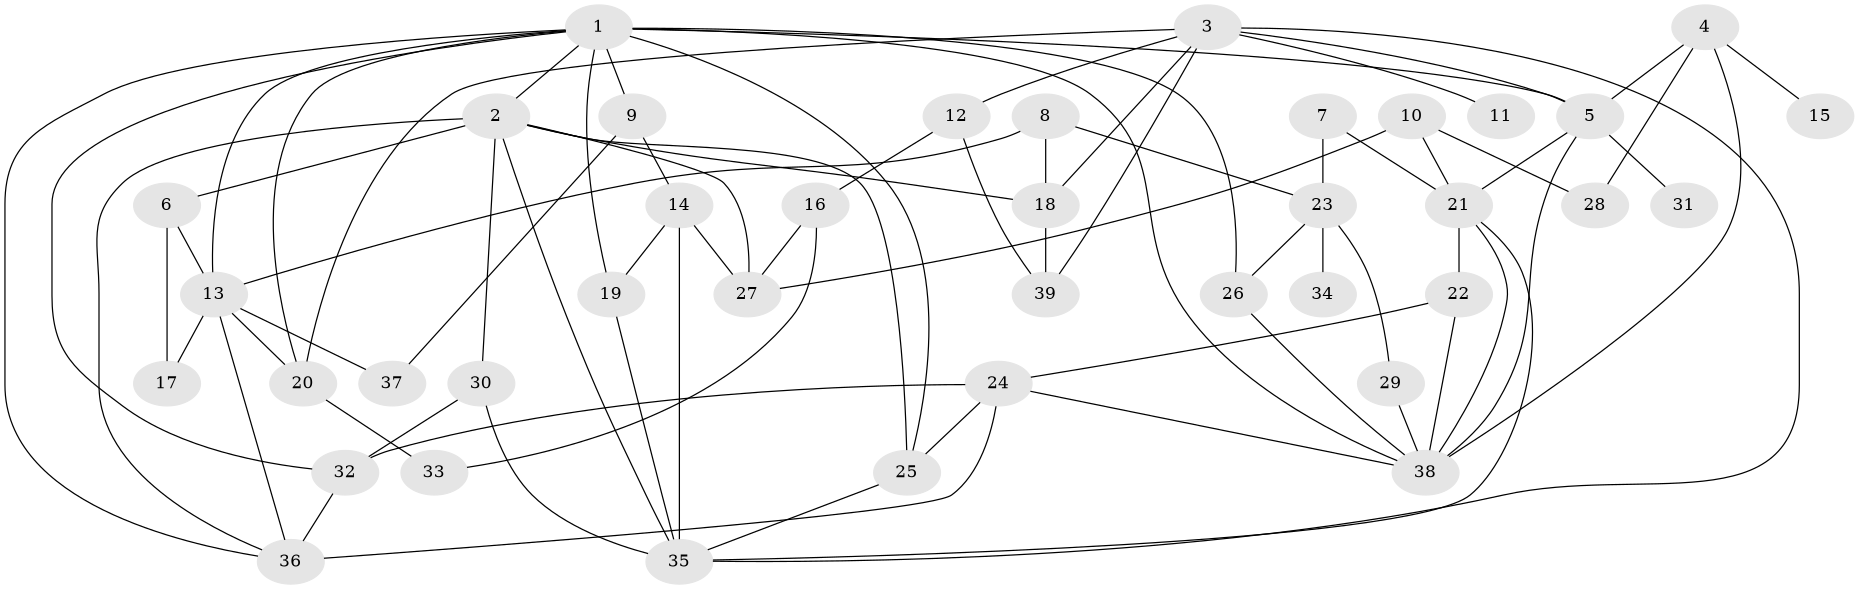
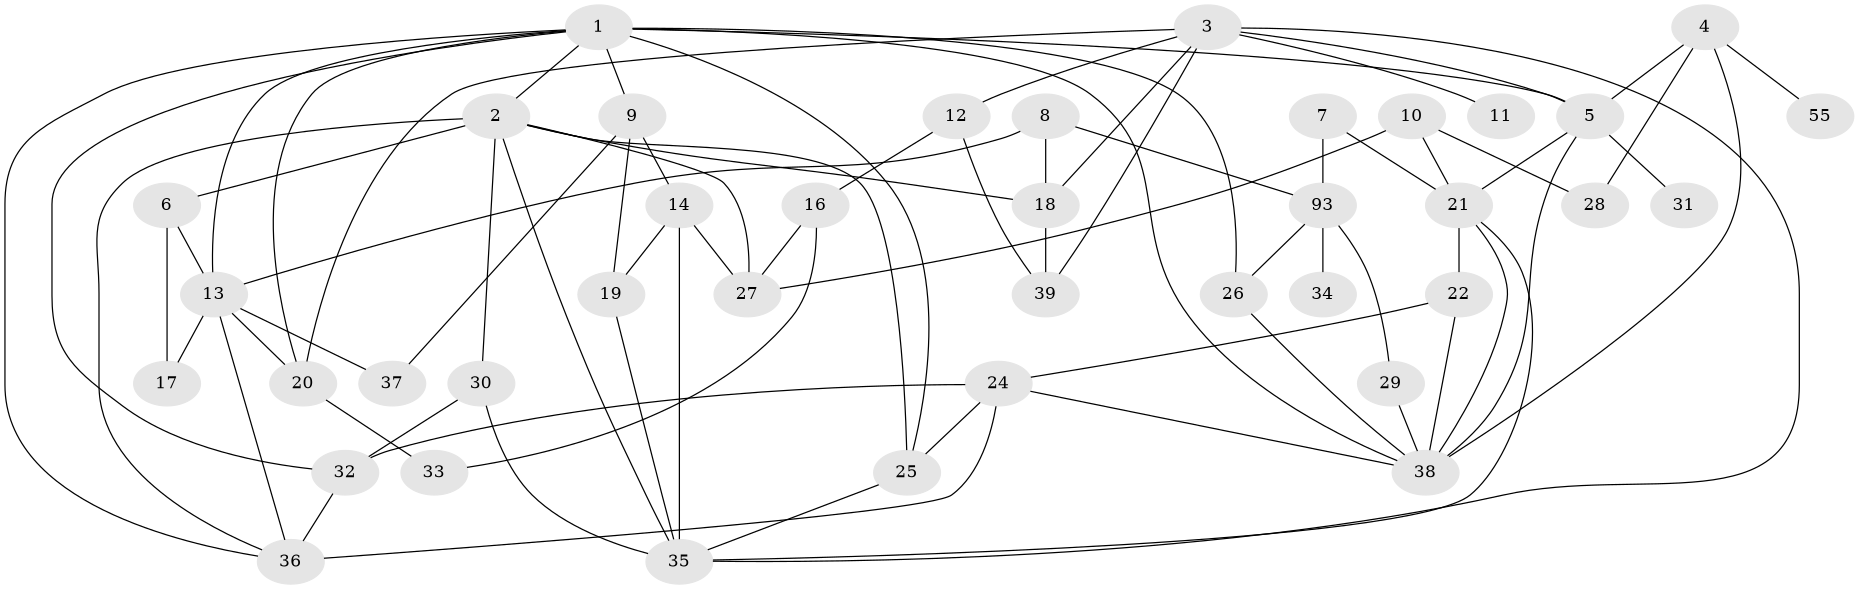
(1820, 116) -> (1820, 116)
(588, 150) -> (622, 205)
(1323, 205) -> (1323, 205)
